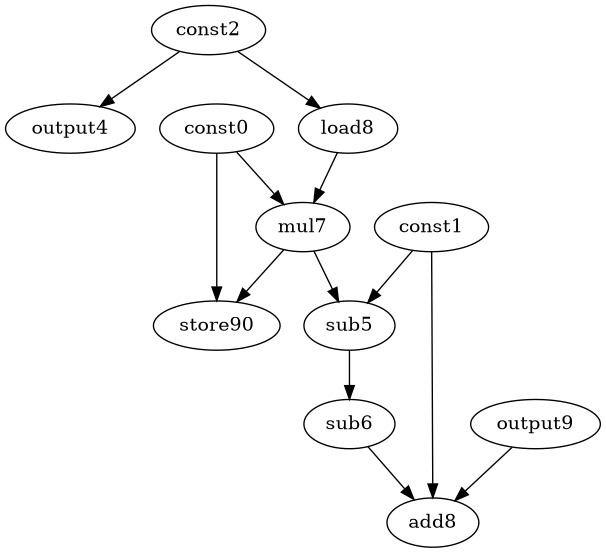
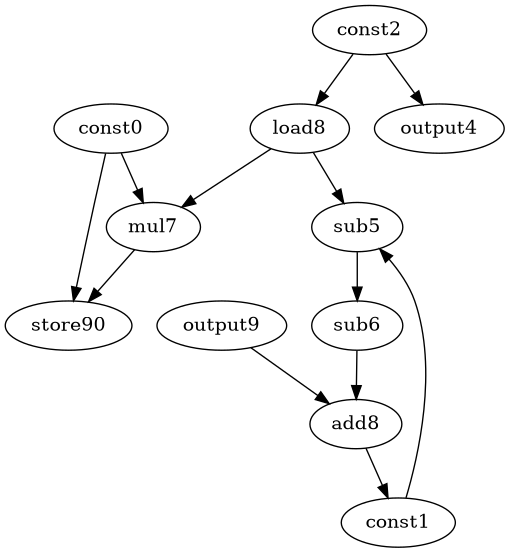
(323, 270) -> (325, 172)
(432, 368) -> (374, 467)
